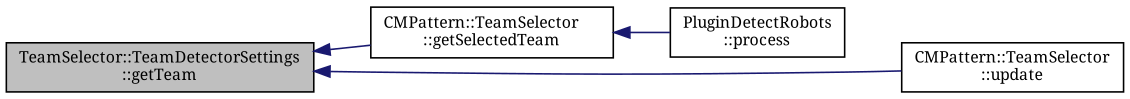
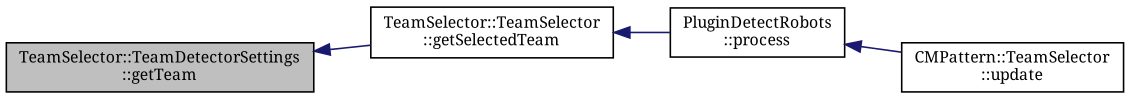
(492, 32) -> (492, 32)
(616, 74) -> (881, 49)
